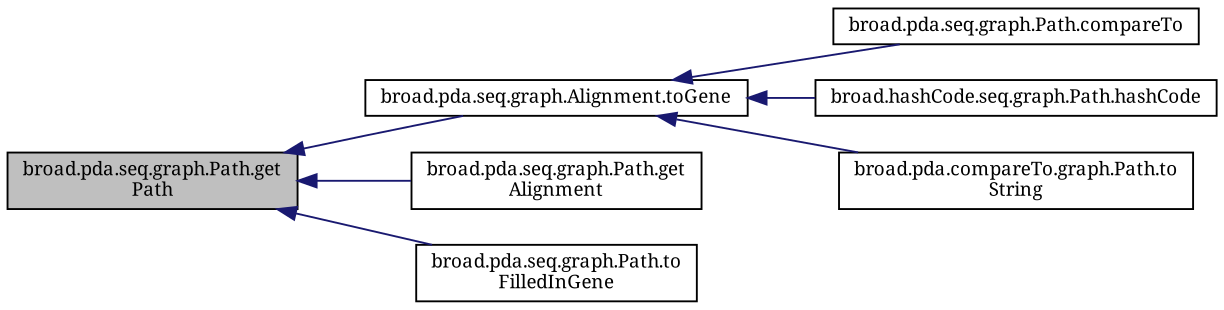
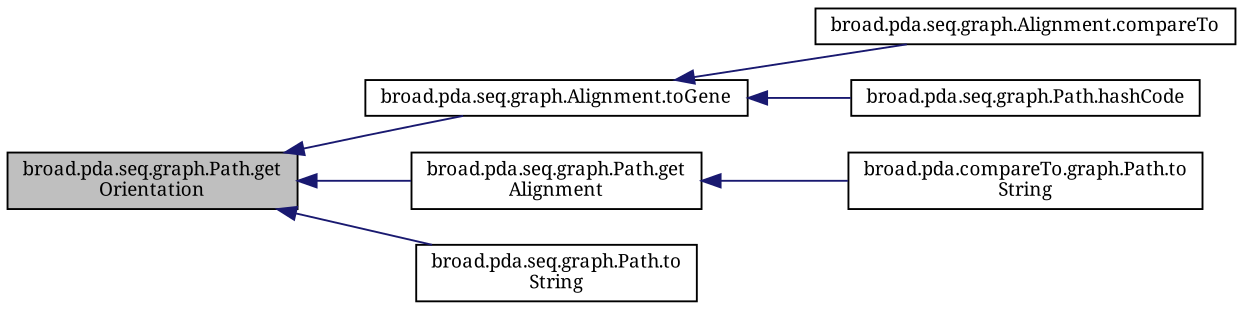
(1016, 26) -> (1025, 26)
(1016, 98) -> (1025, 98)
(767, 136) -> (784, 181)
(153, 181) -> (153, 181)
(557, 273) -> (557, 273)
